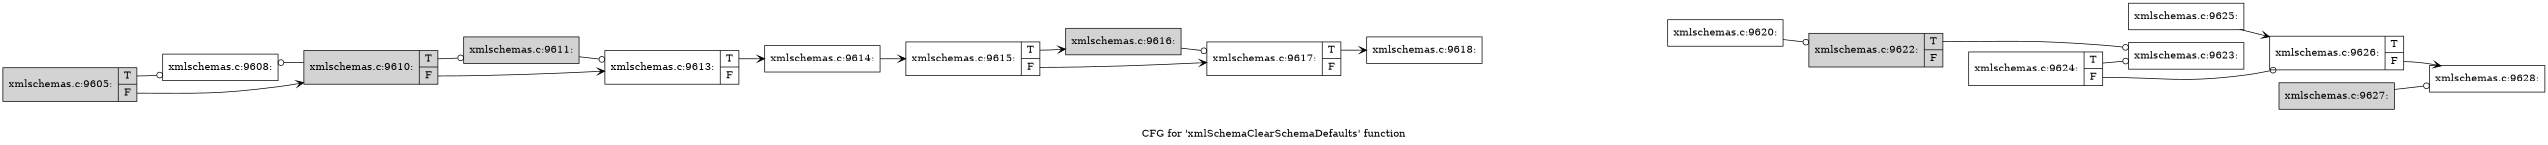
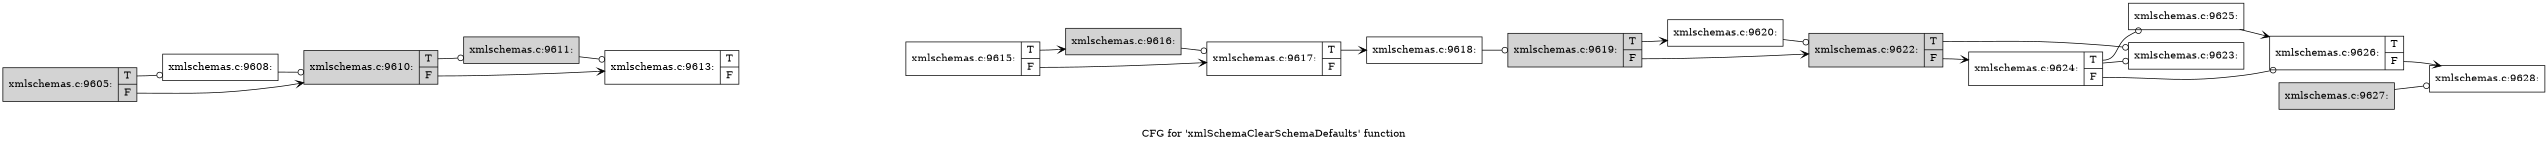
none -> (1575, 50)
none -> (2116, 51)
(822, 59) -> none
none -> (1952, 59)
(294, 63) -> (288, 72)
